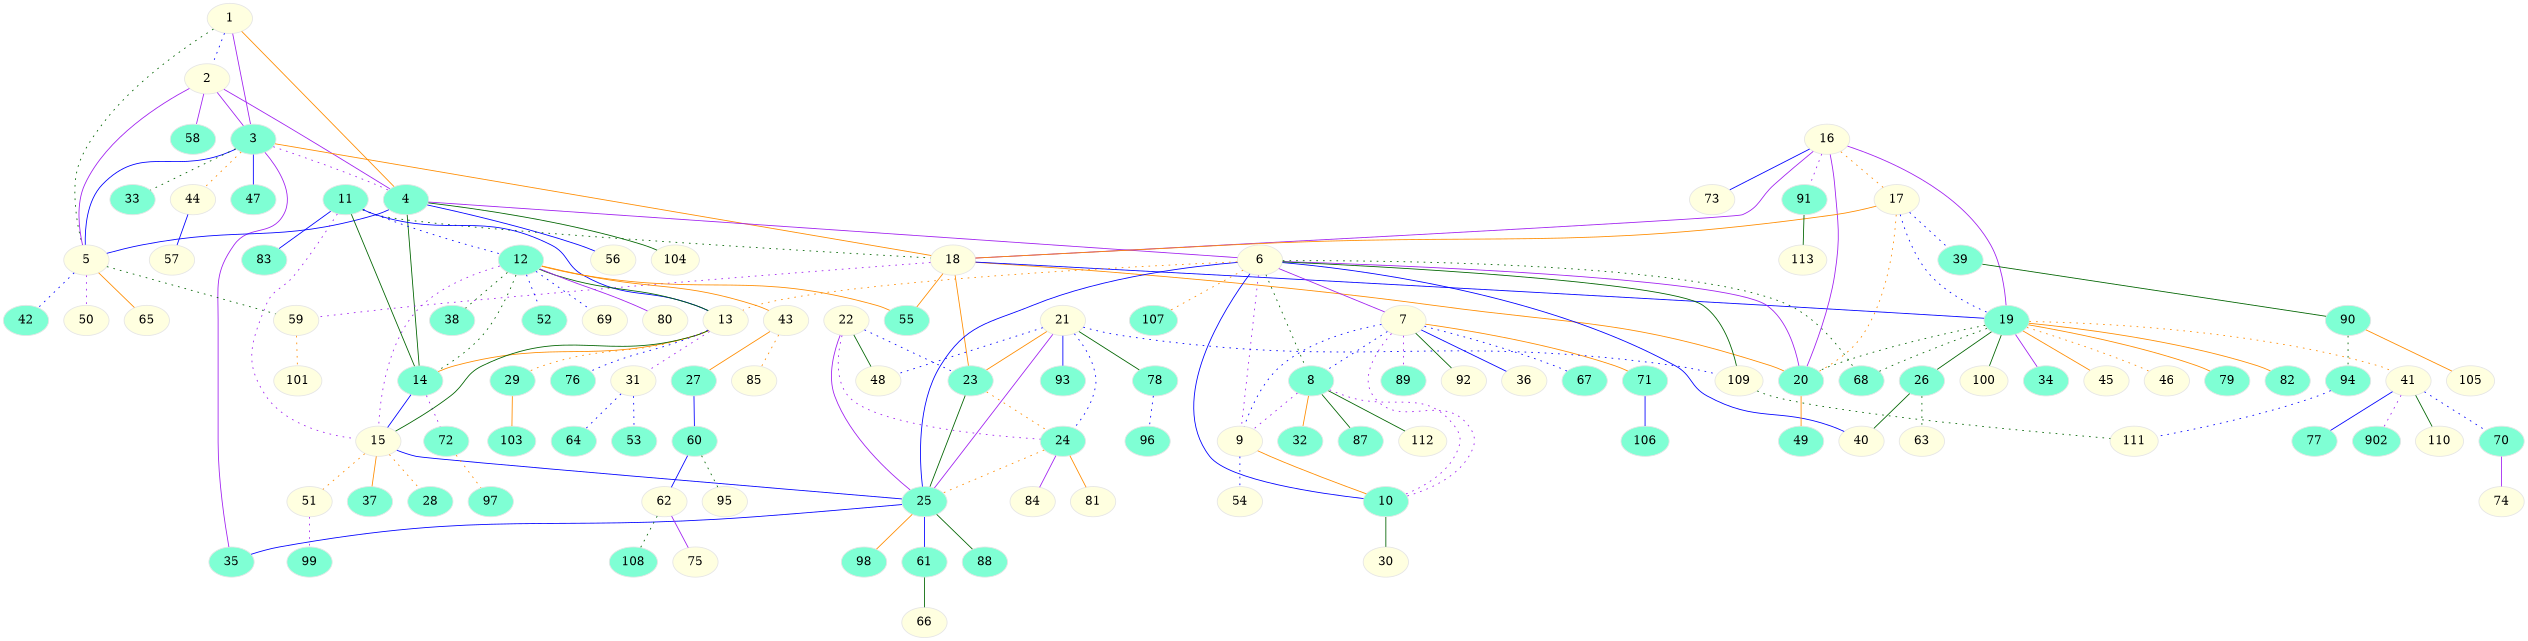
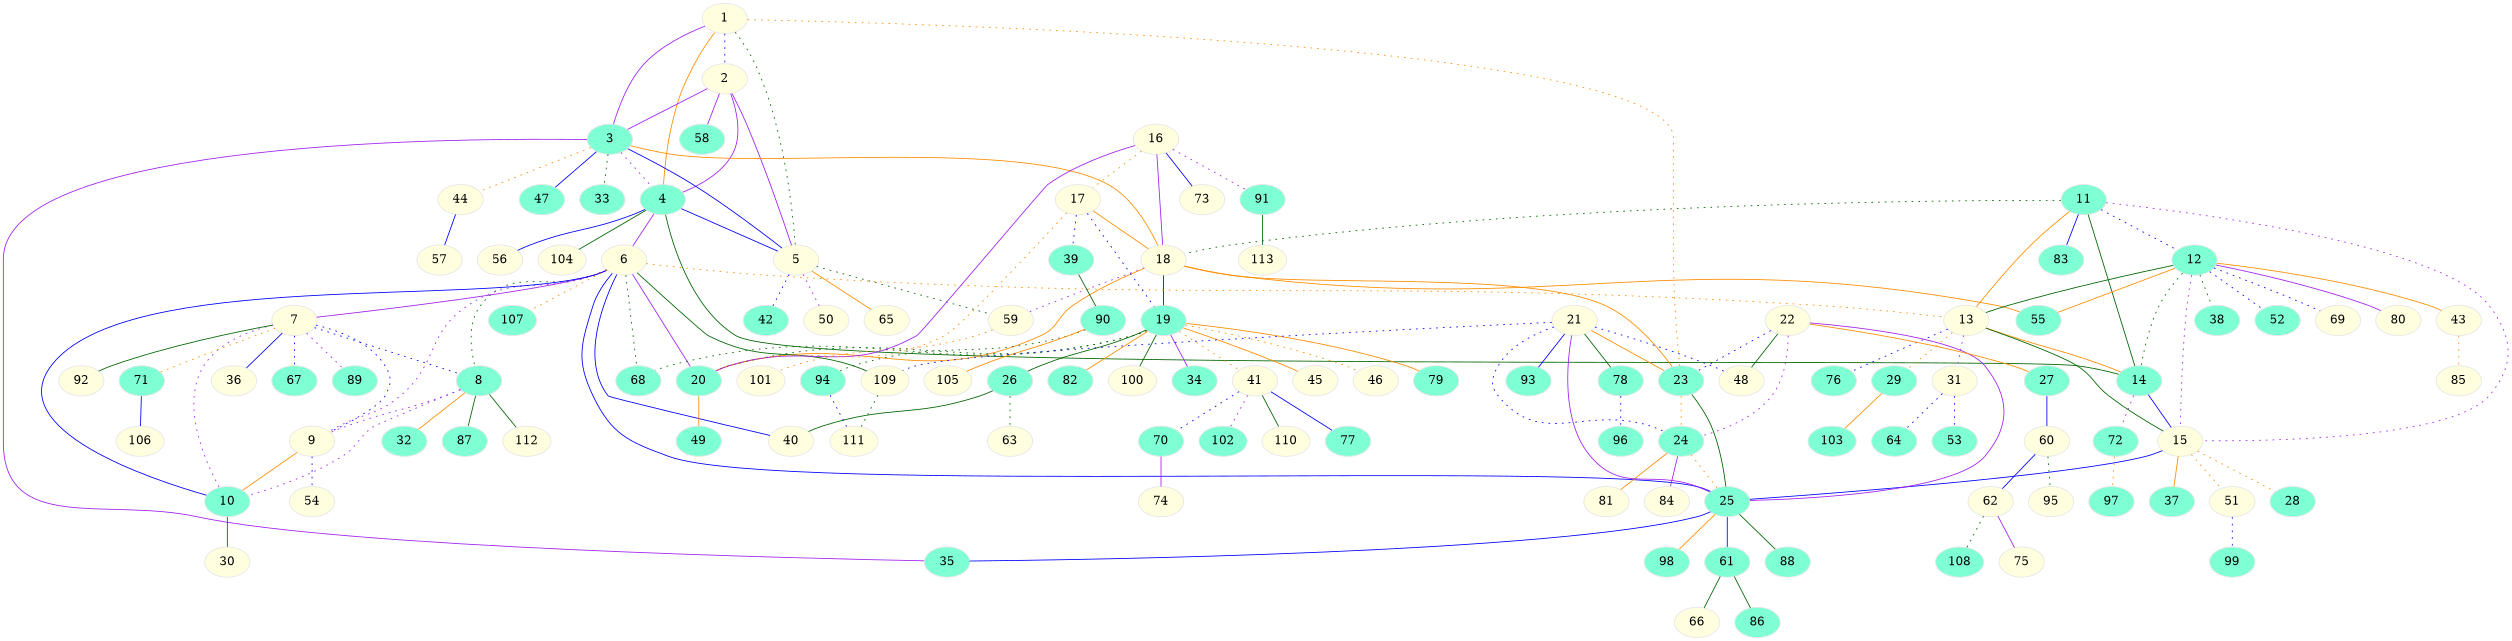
none -> (1333, 51)
(1953, 202) -> none
(543, 241) -> (2020, 256)
(1528, 342) -> (206, 354)
(740, 351) -> (1920, 343)
(695, 441) -> (2047, 441)
(1645, 441) -> (140, 441)
(2377, 441) -> (1223, 441)
(310, 532) -> (2232, 532)
none -> (1757, 622)
